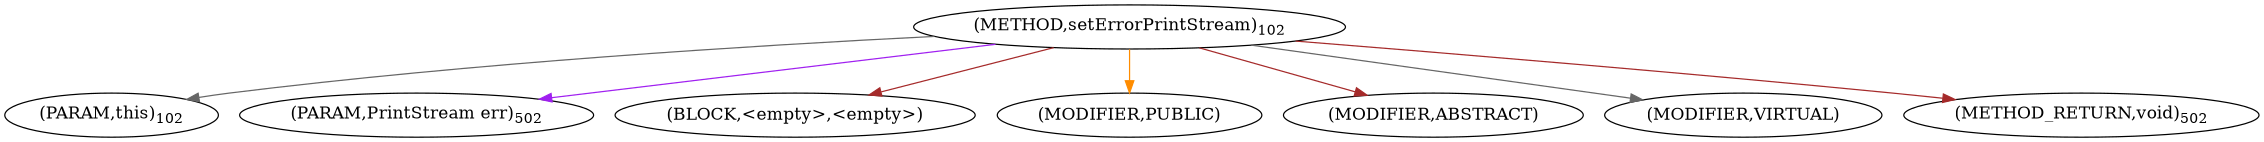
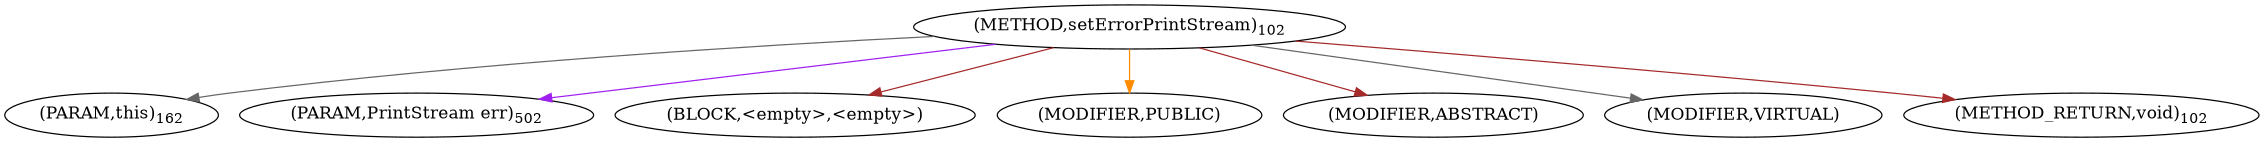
(170, 113) -> (170, 113)
(2194, 113) -> (2194, 113)
